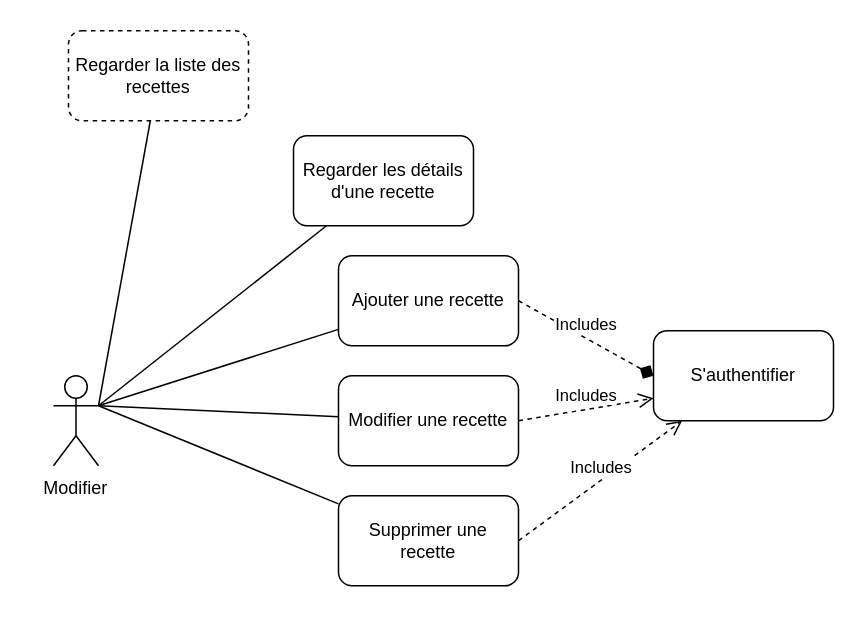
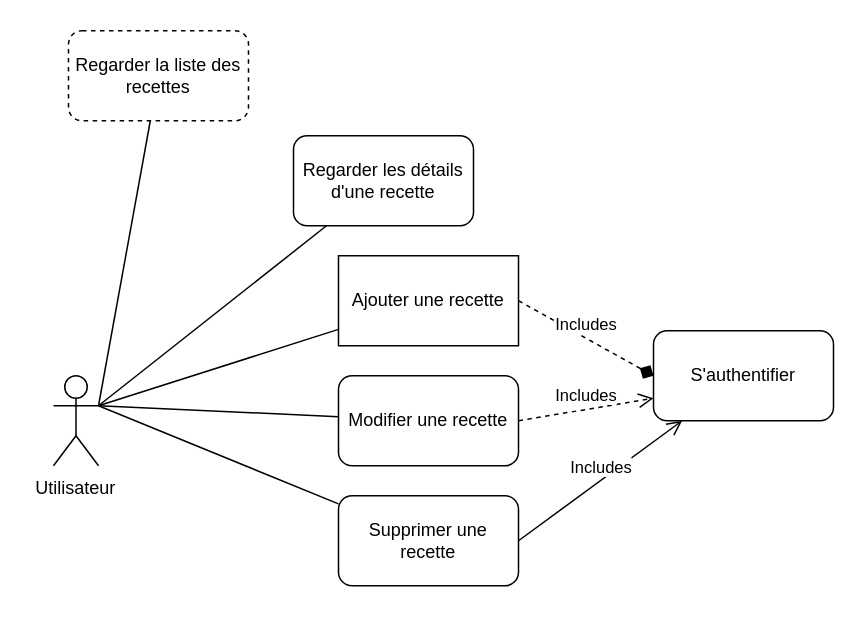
(428, 301) -> (428, 301)
(76, 488) -> (76, 488)
(563, 508) -> (563, 508)
